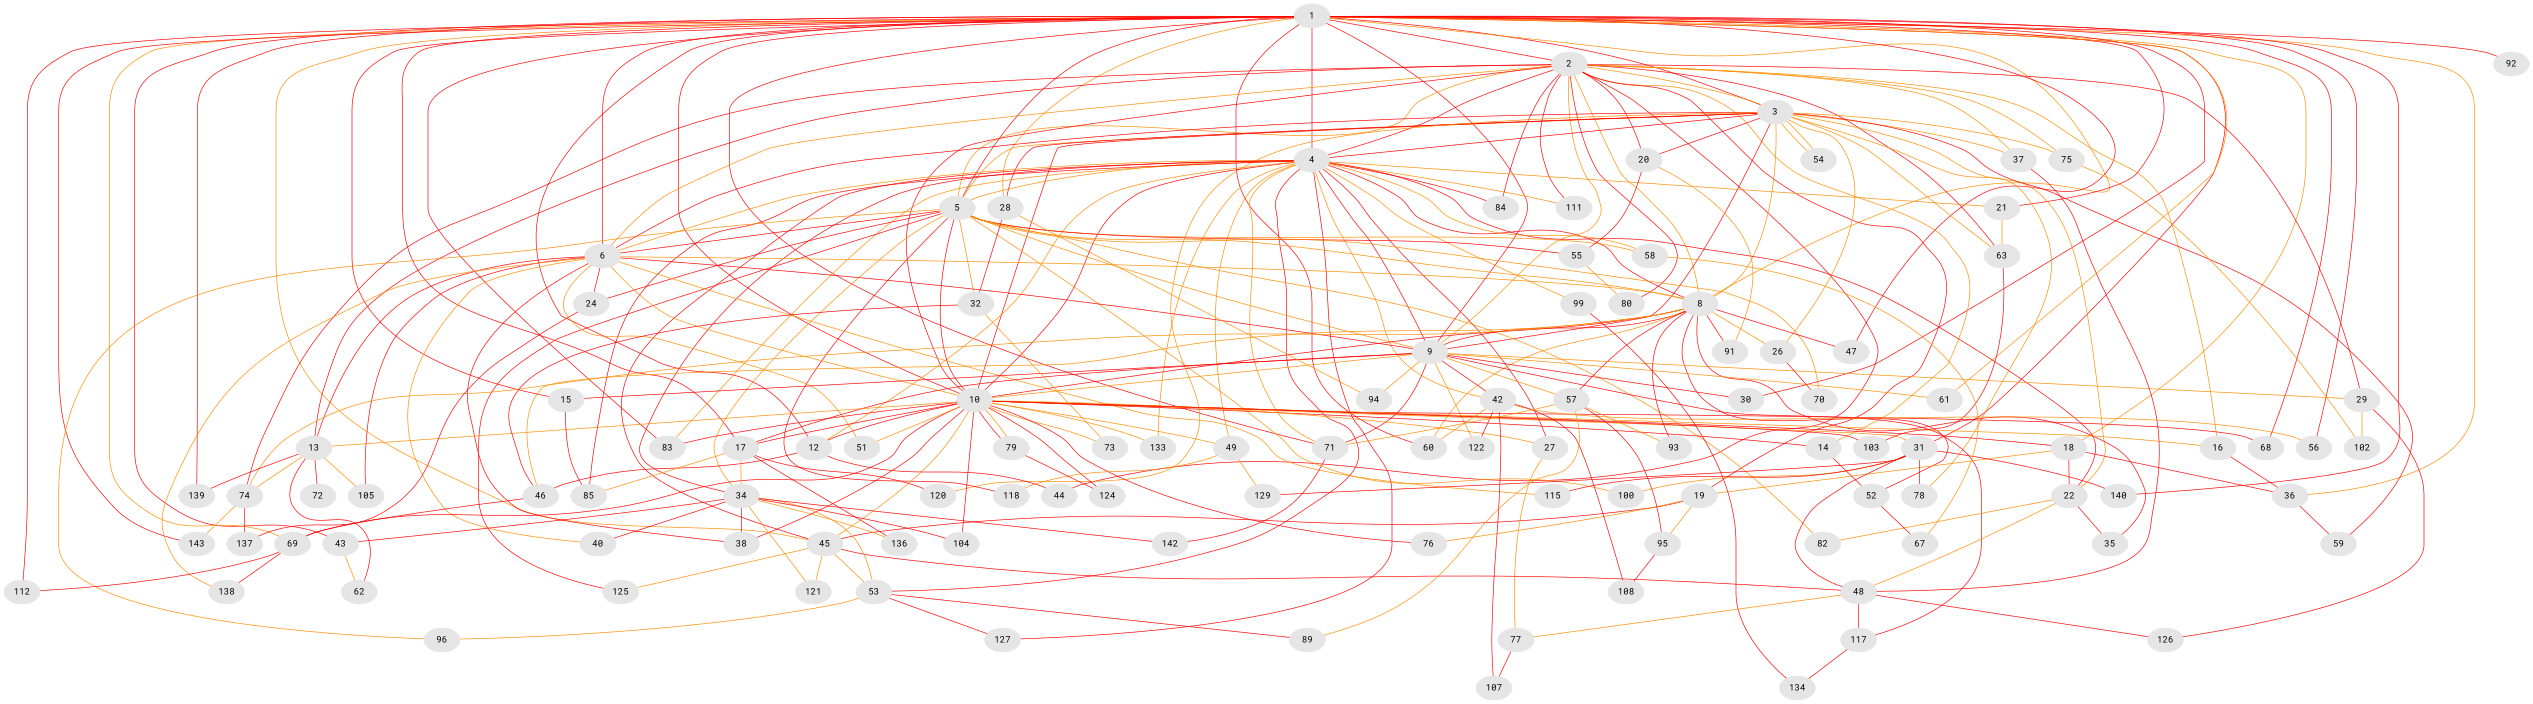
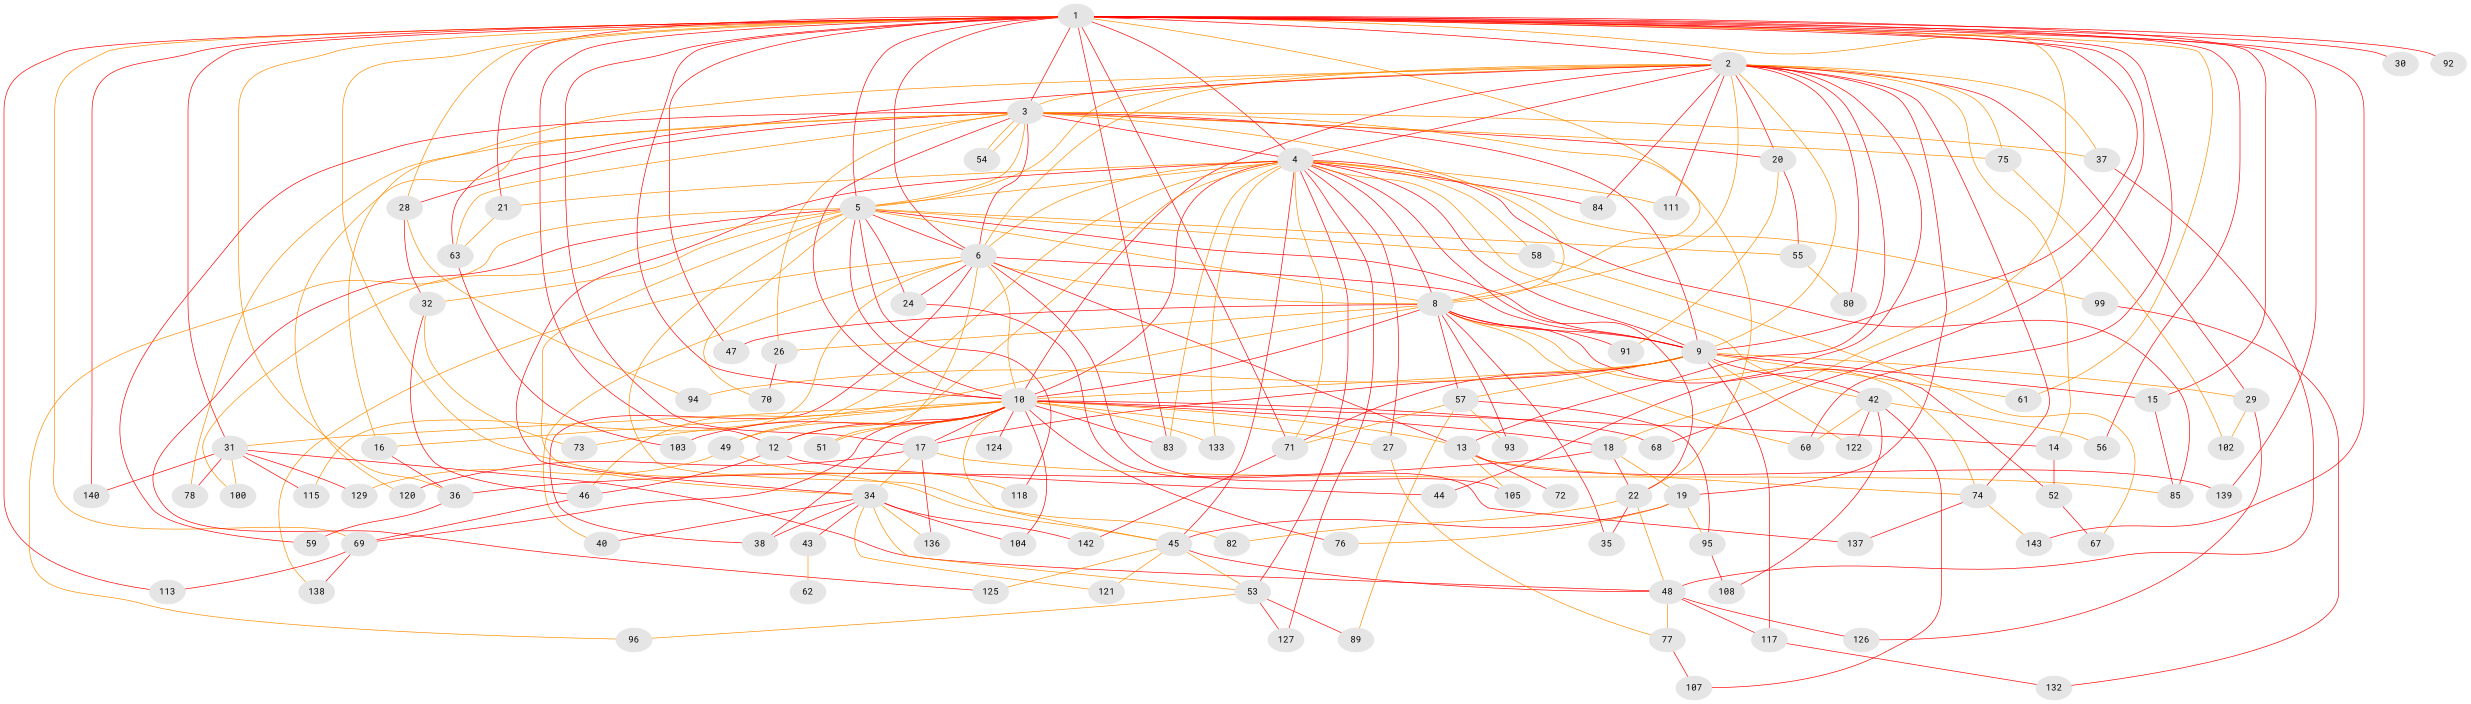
(238, 47) -> none
(1412, 241) -> (1260, 229)
(1190, 289) -> (1264, 254)
(1581, 375) -> none
(1011, 448) -> none
(327, 520) -> none
(22, 592) -> (167, 592)
(1797, 688) -> (2054, 688)
